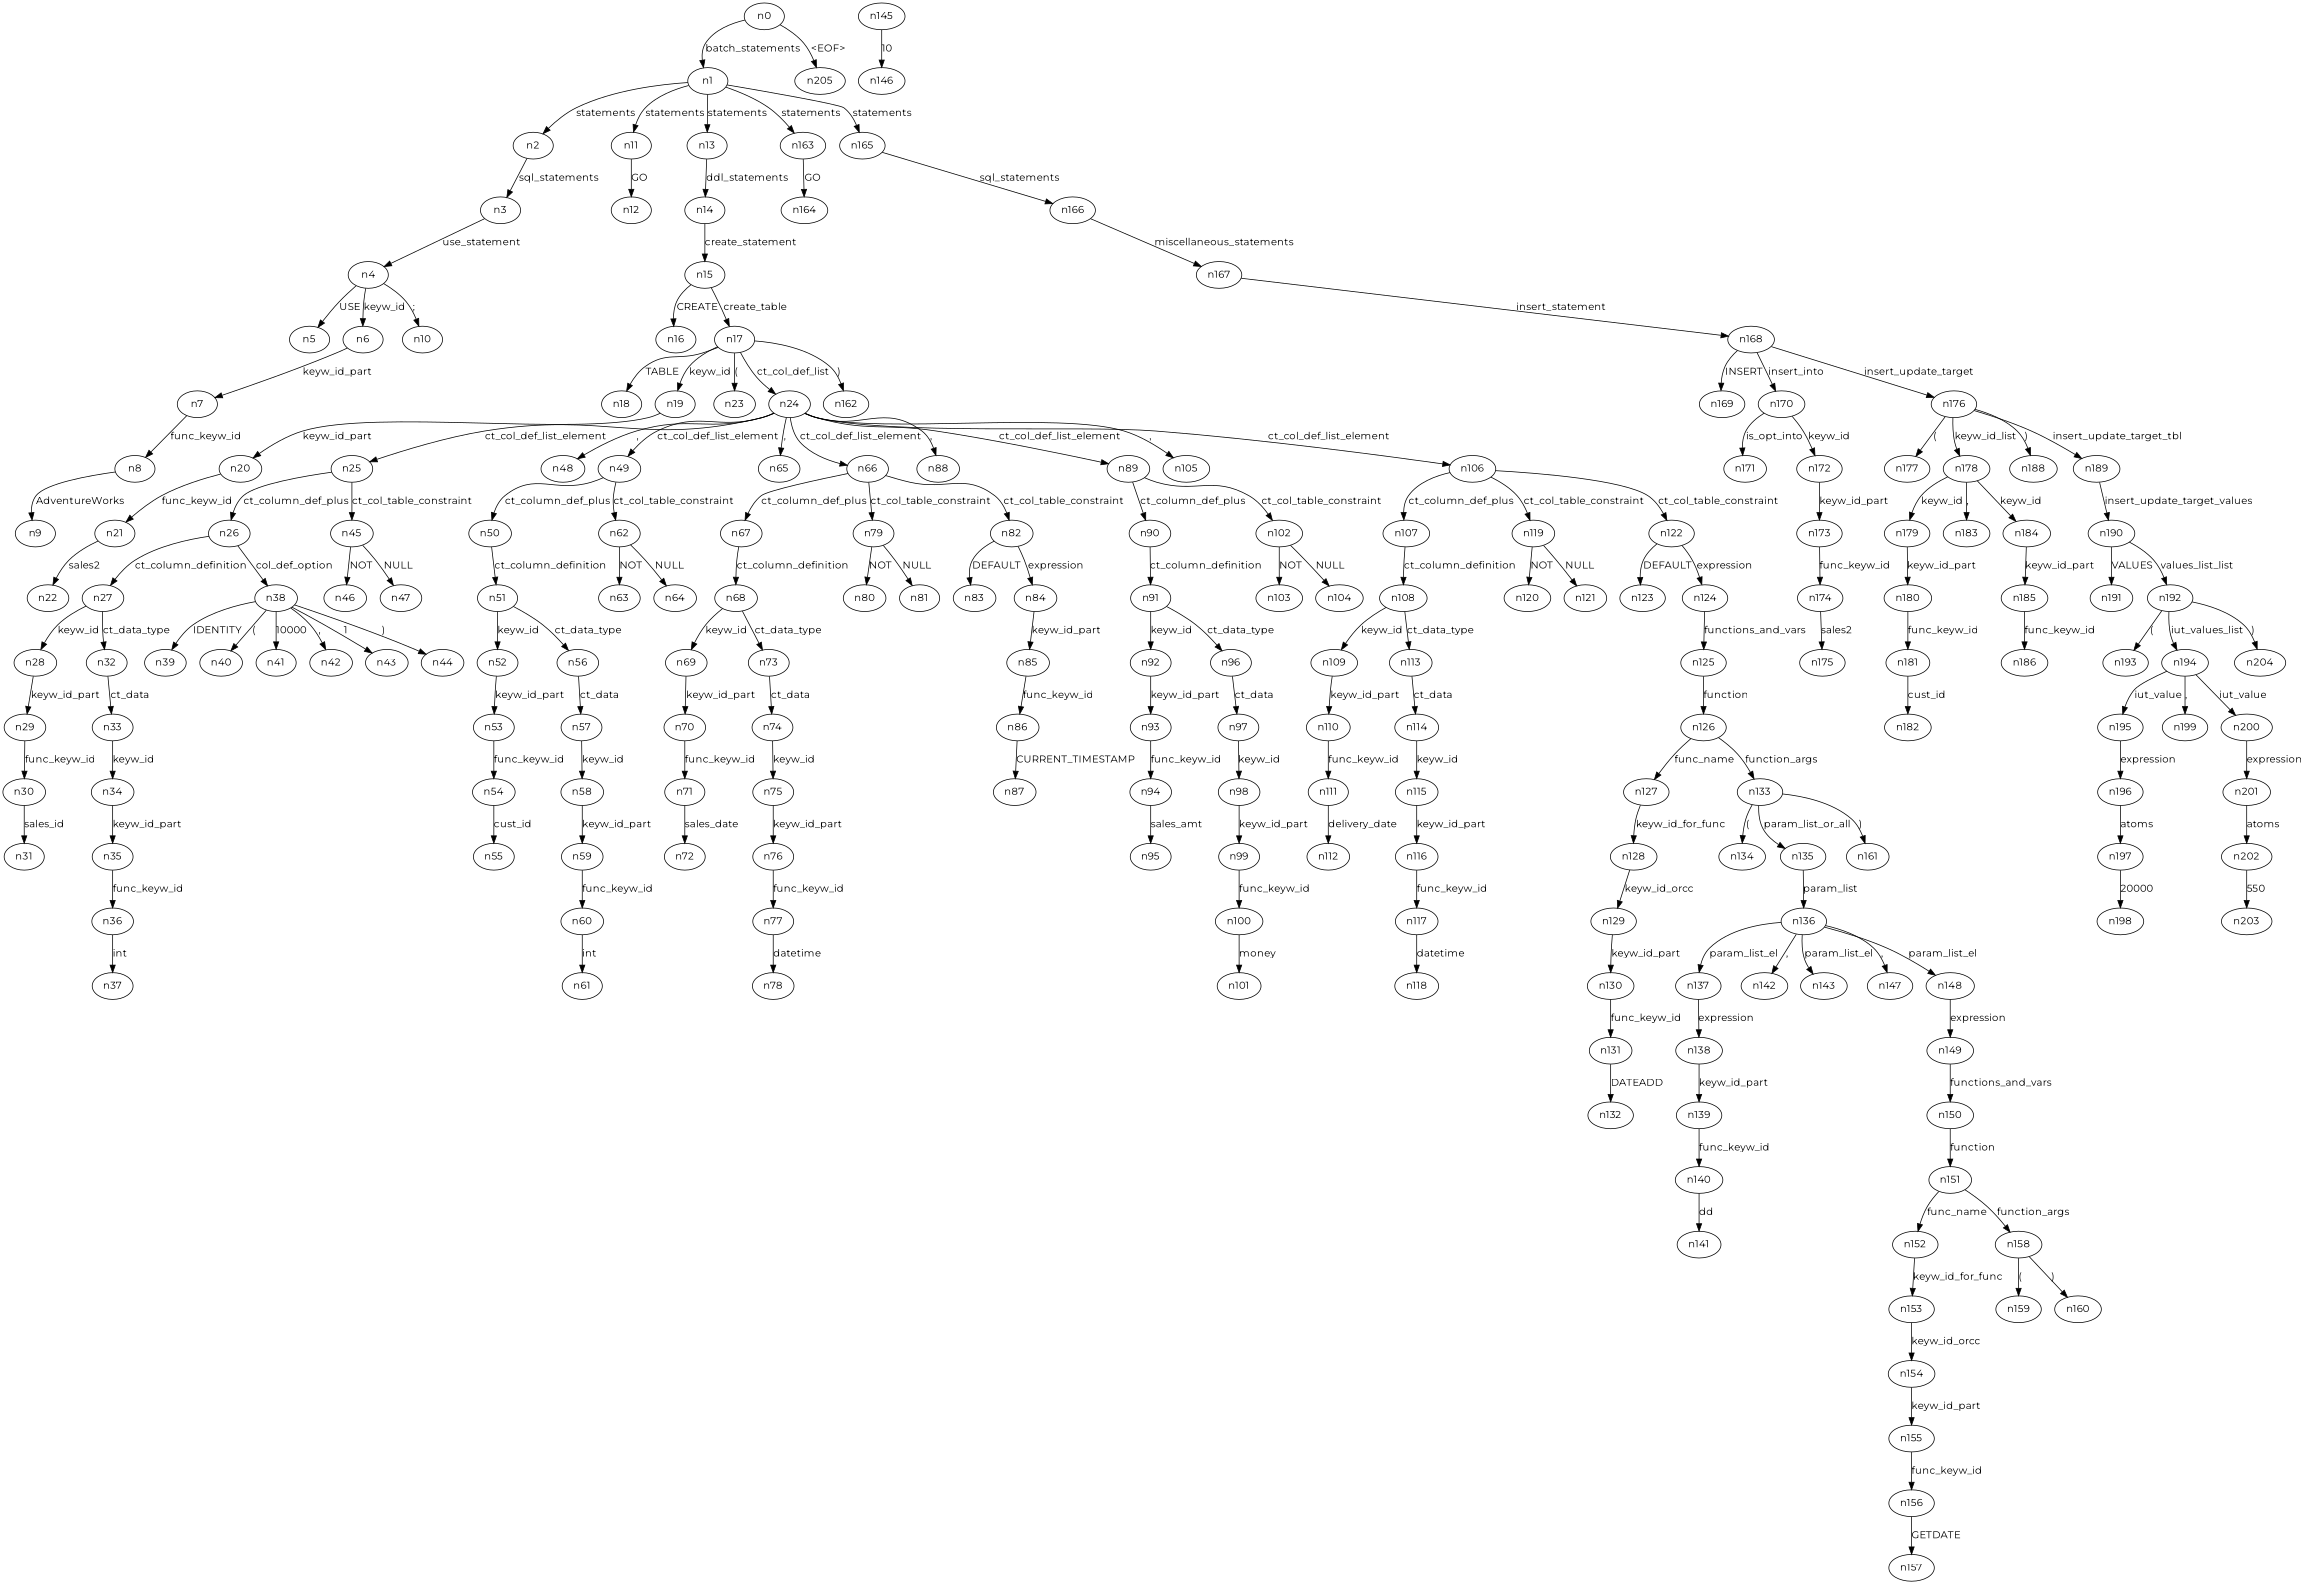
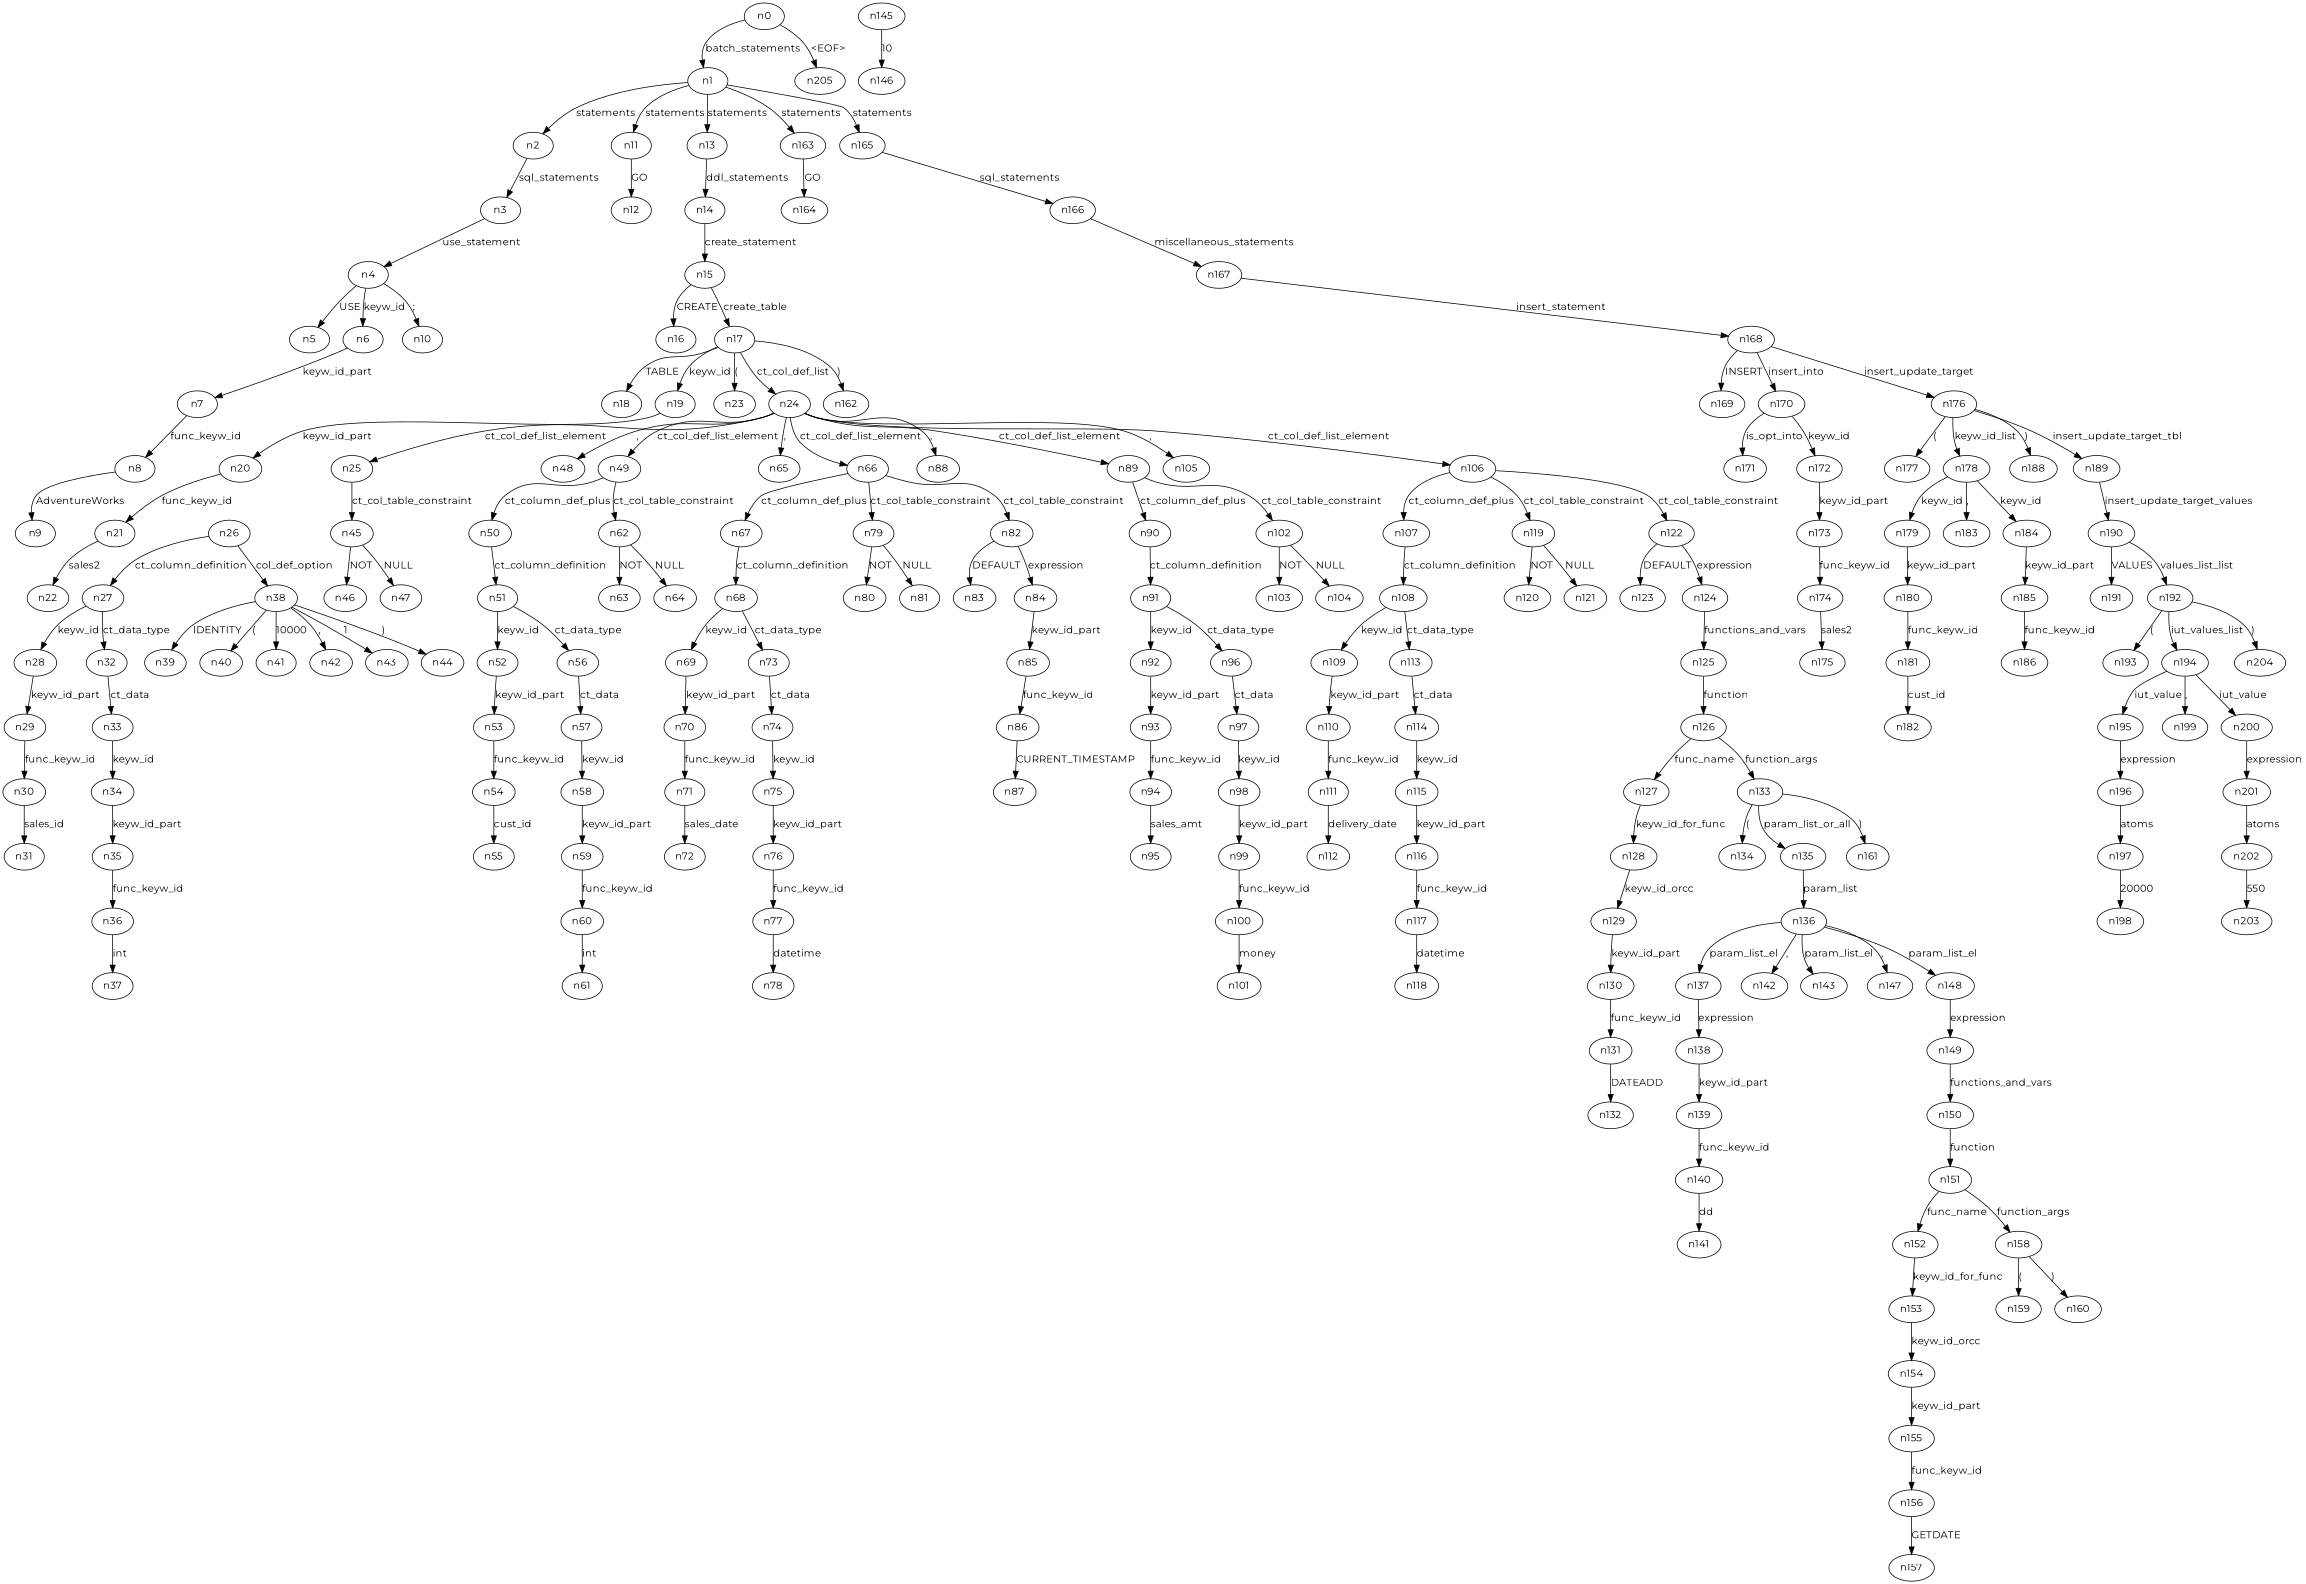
(276, 482) -> none
